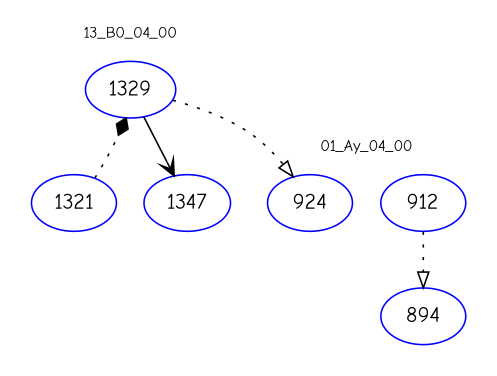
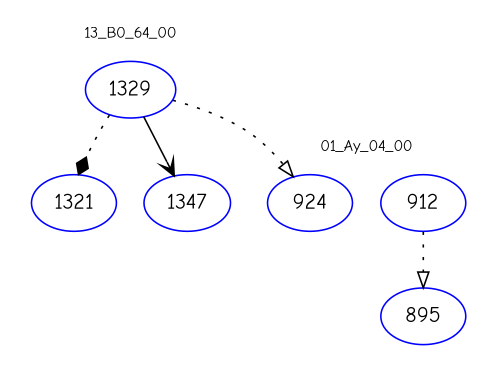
(131, 34) -> (131, 34)
(107, 157) -> (97, 136)
(423, 316) -> (423, 316)
